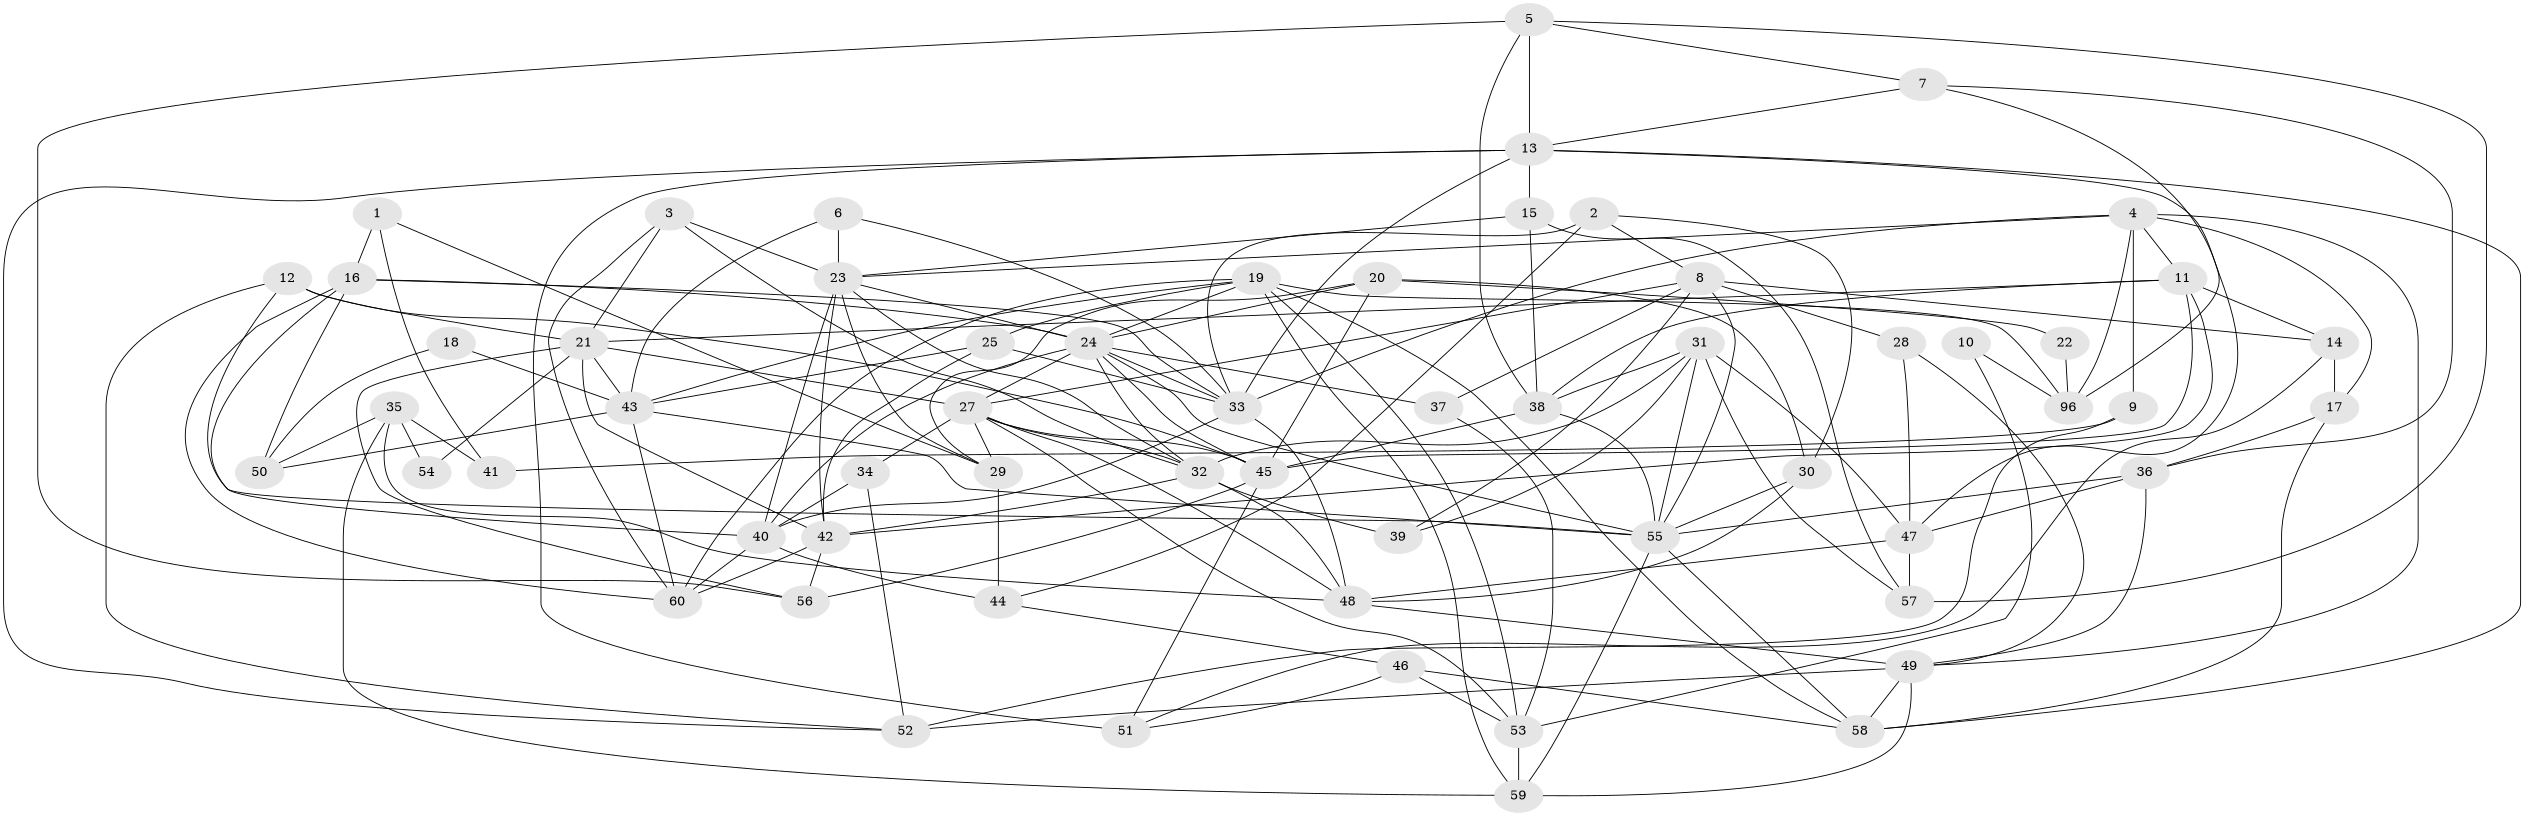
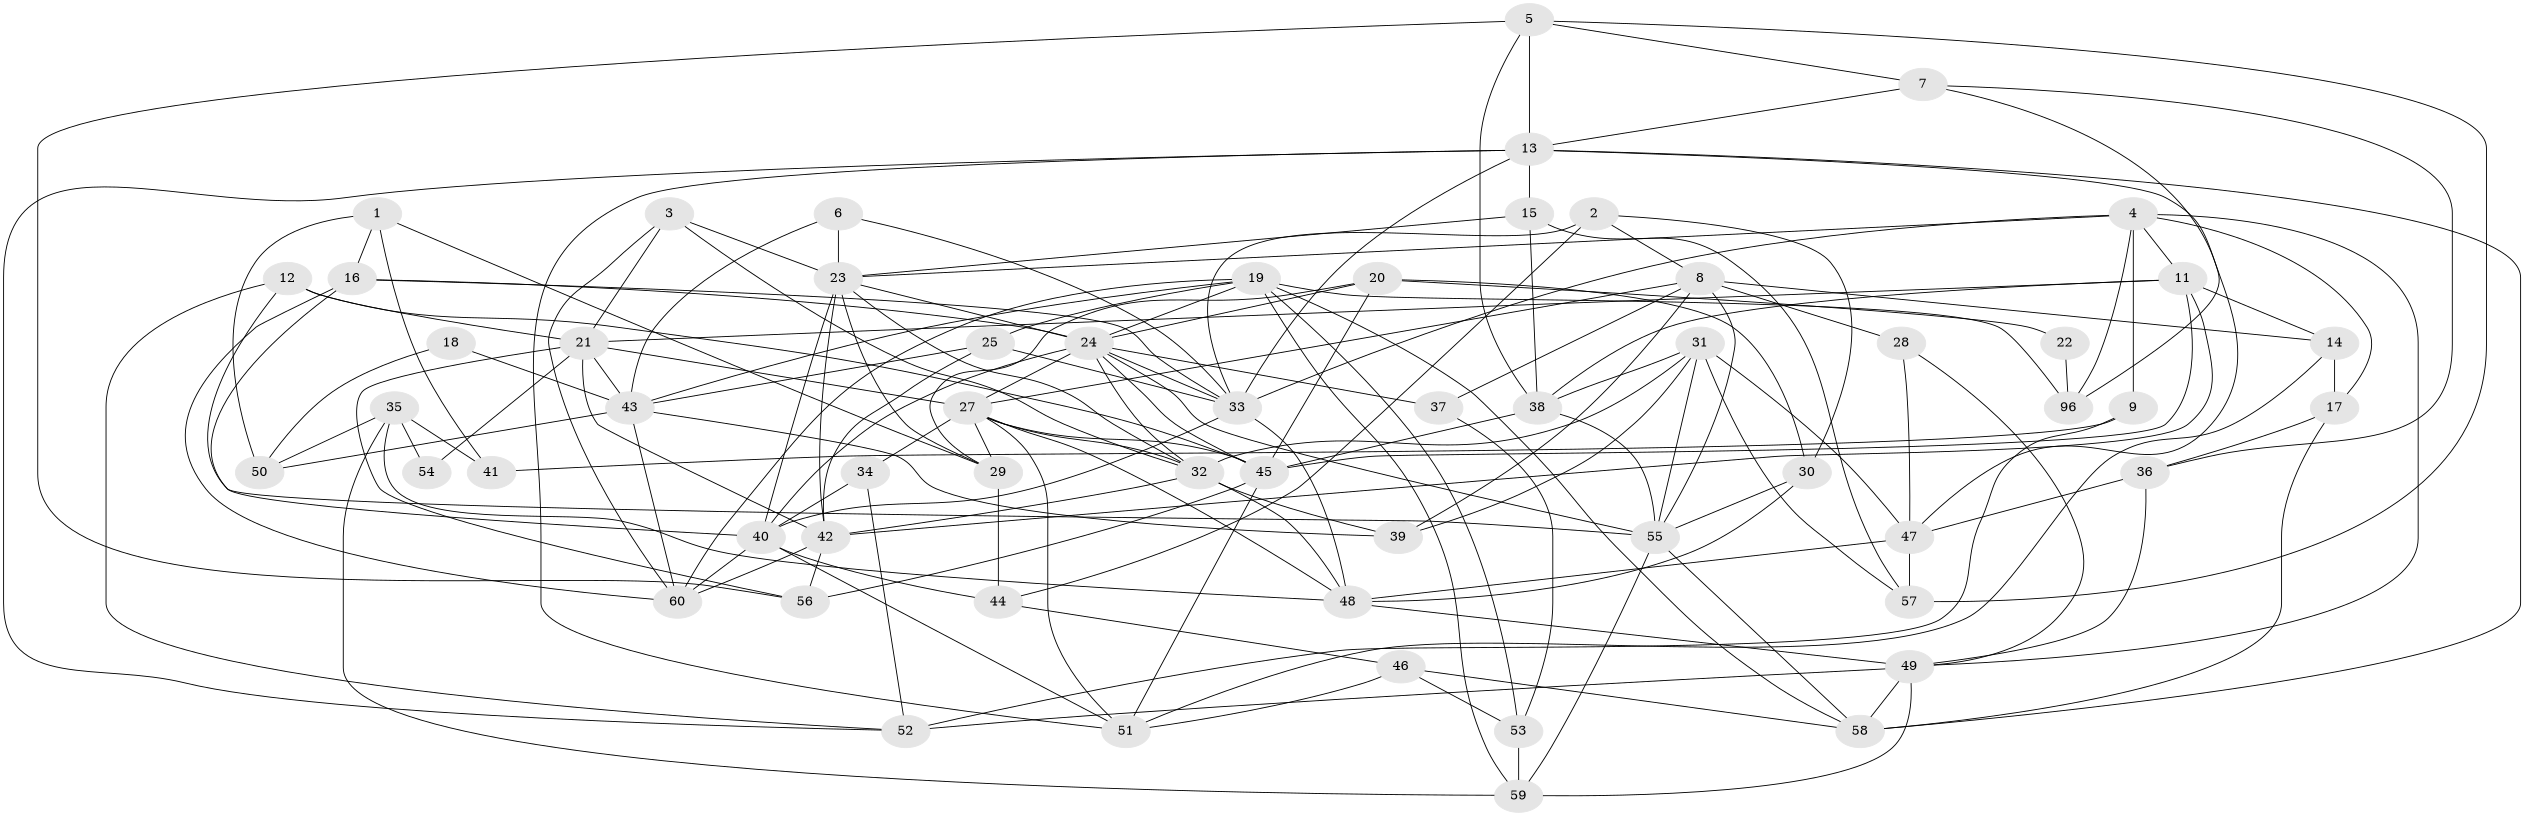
(1966, 343) -> none
(302, 374) -> (238, 303)
(1134, 501) -> (951, 493)
(1900, 505) -> none
(1242, 584) -> (1048, 566)
none -> (944, 635)
